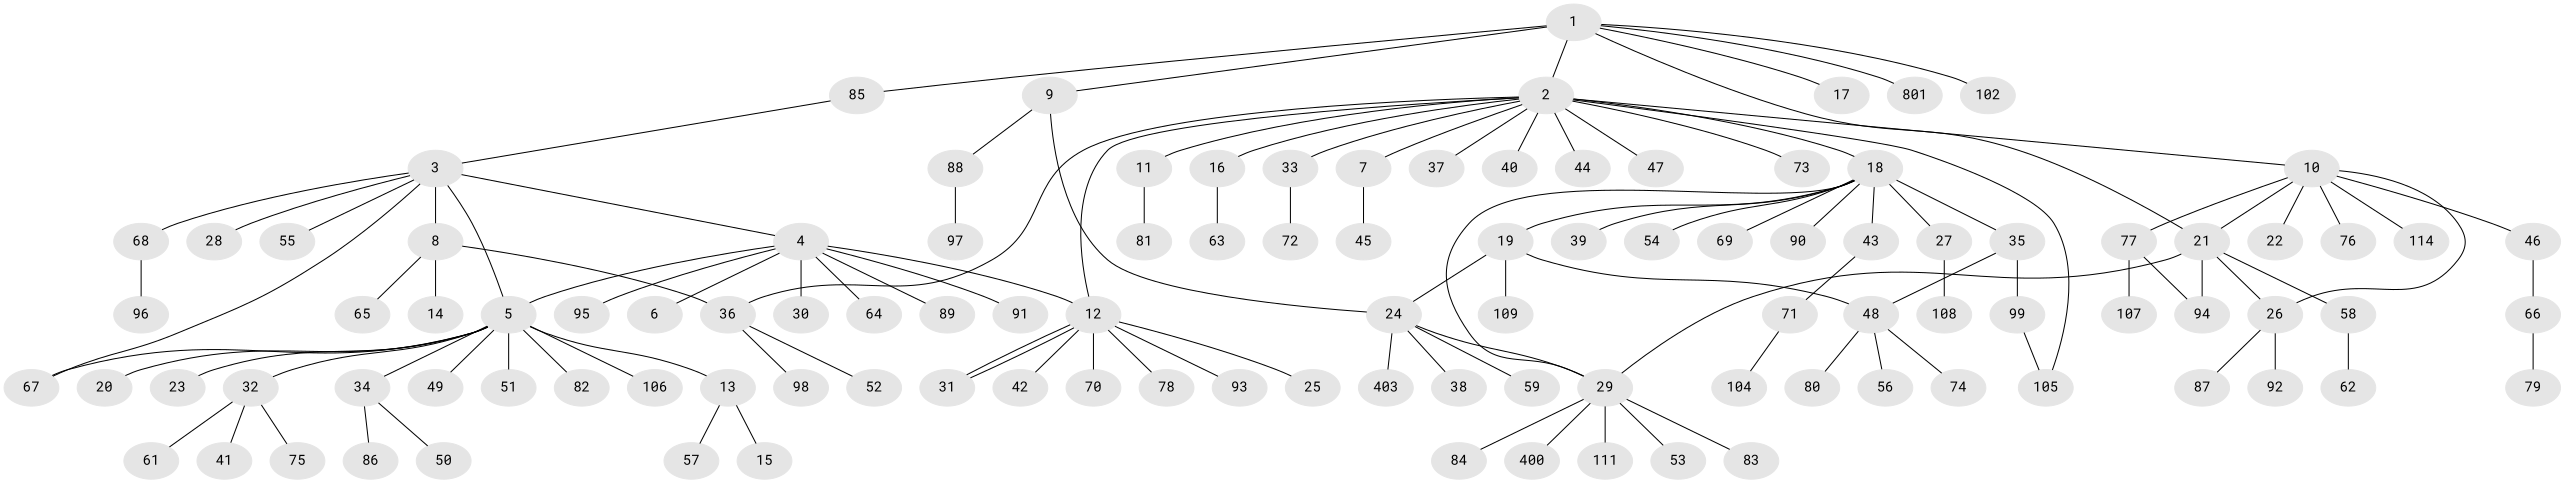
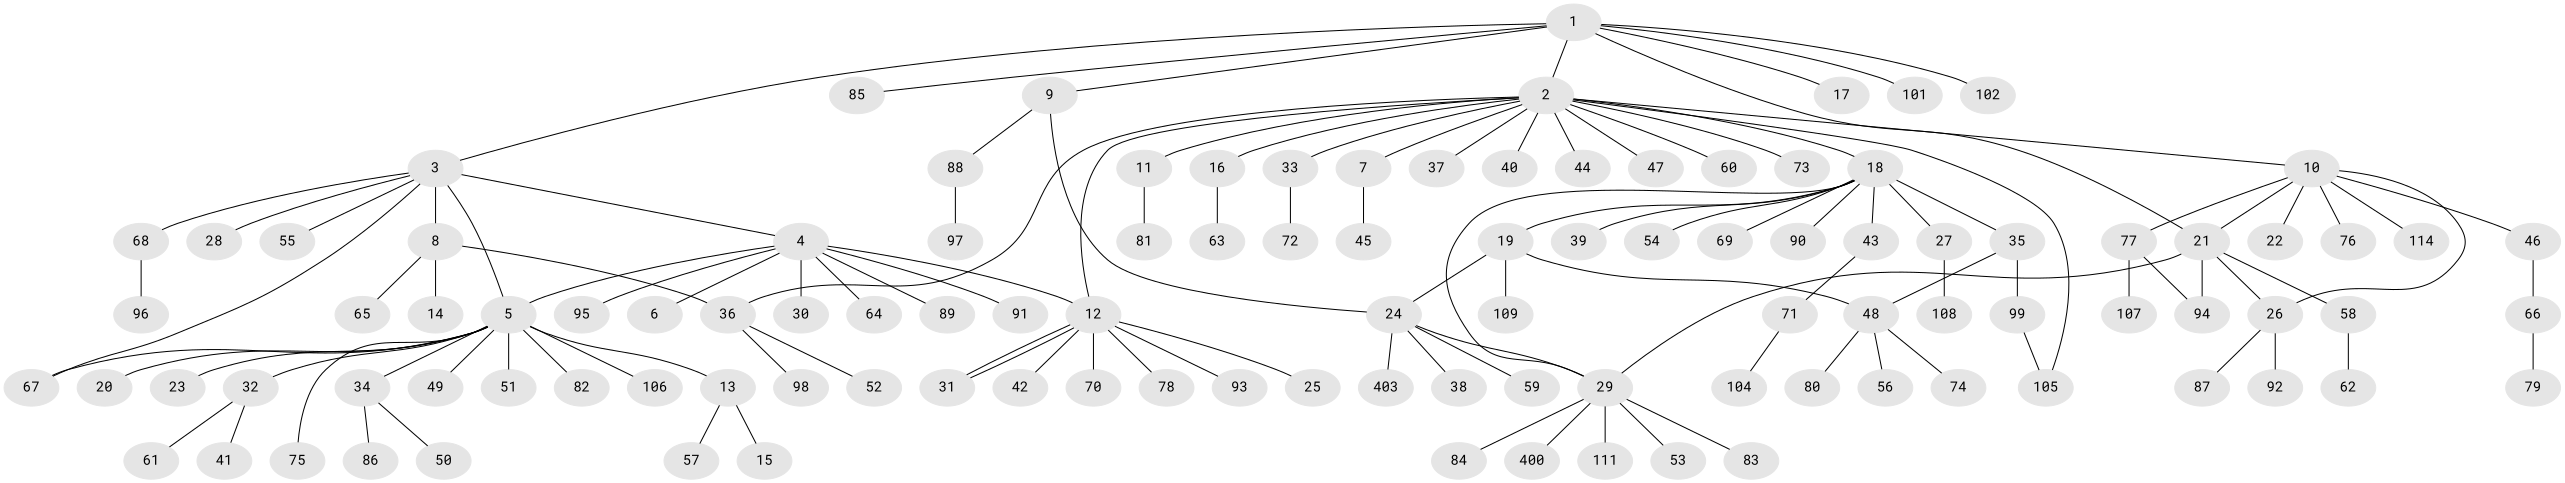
(1915, 95) -> (1915, 95)
(646, 132) -> (998, 55)
none -> (1729, 169)
(274, 424) -> (377, 344)
